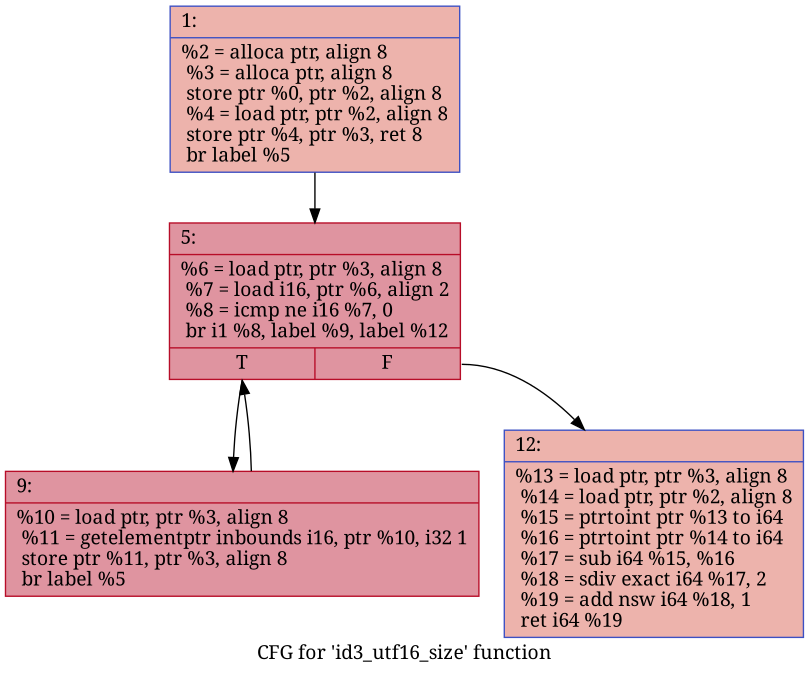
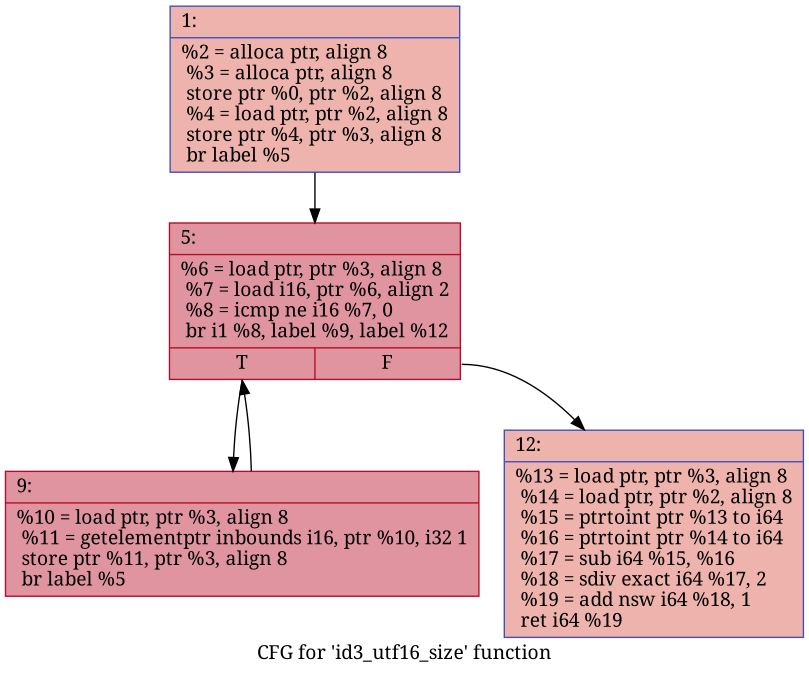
(302, 135) -> (311, 135)
